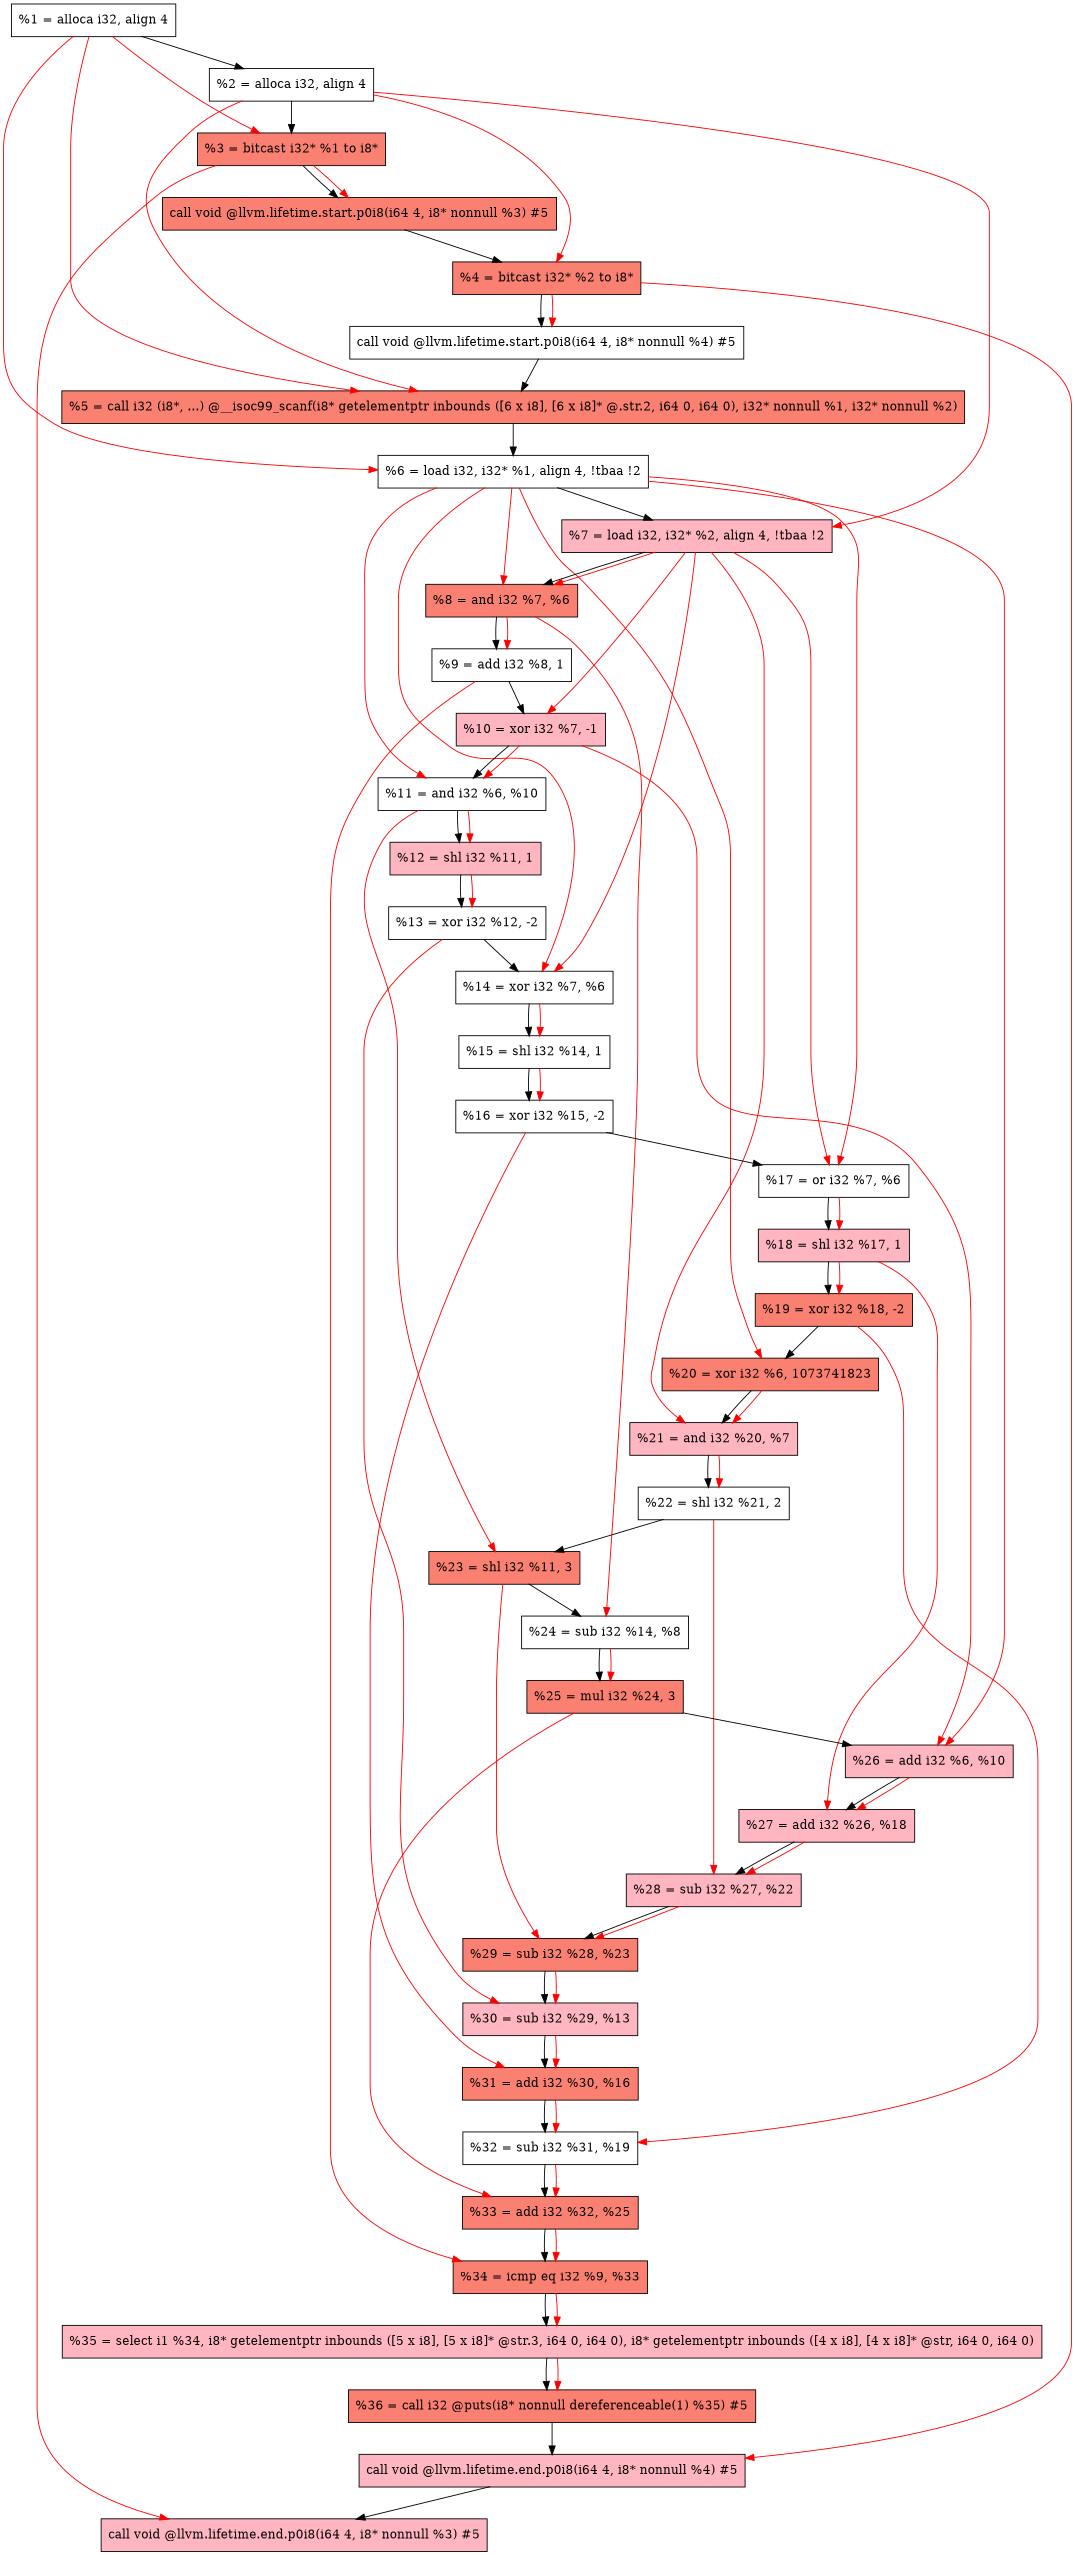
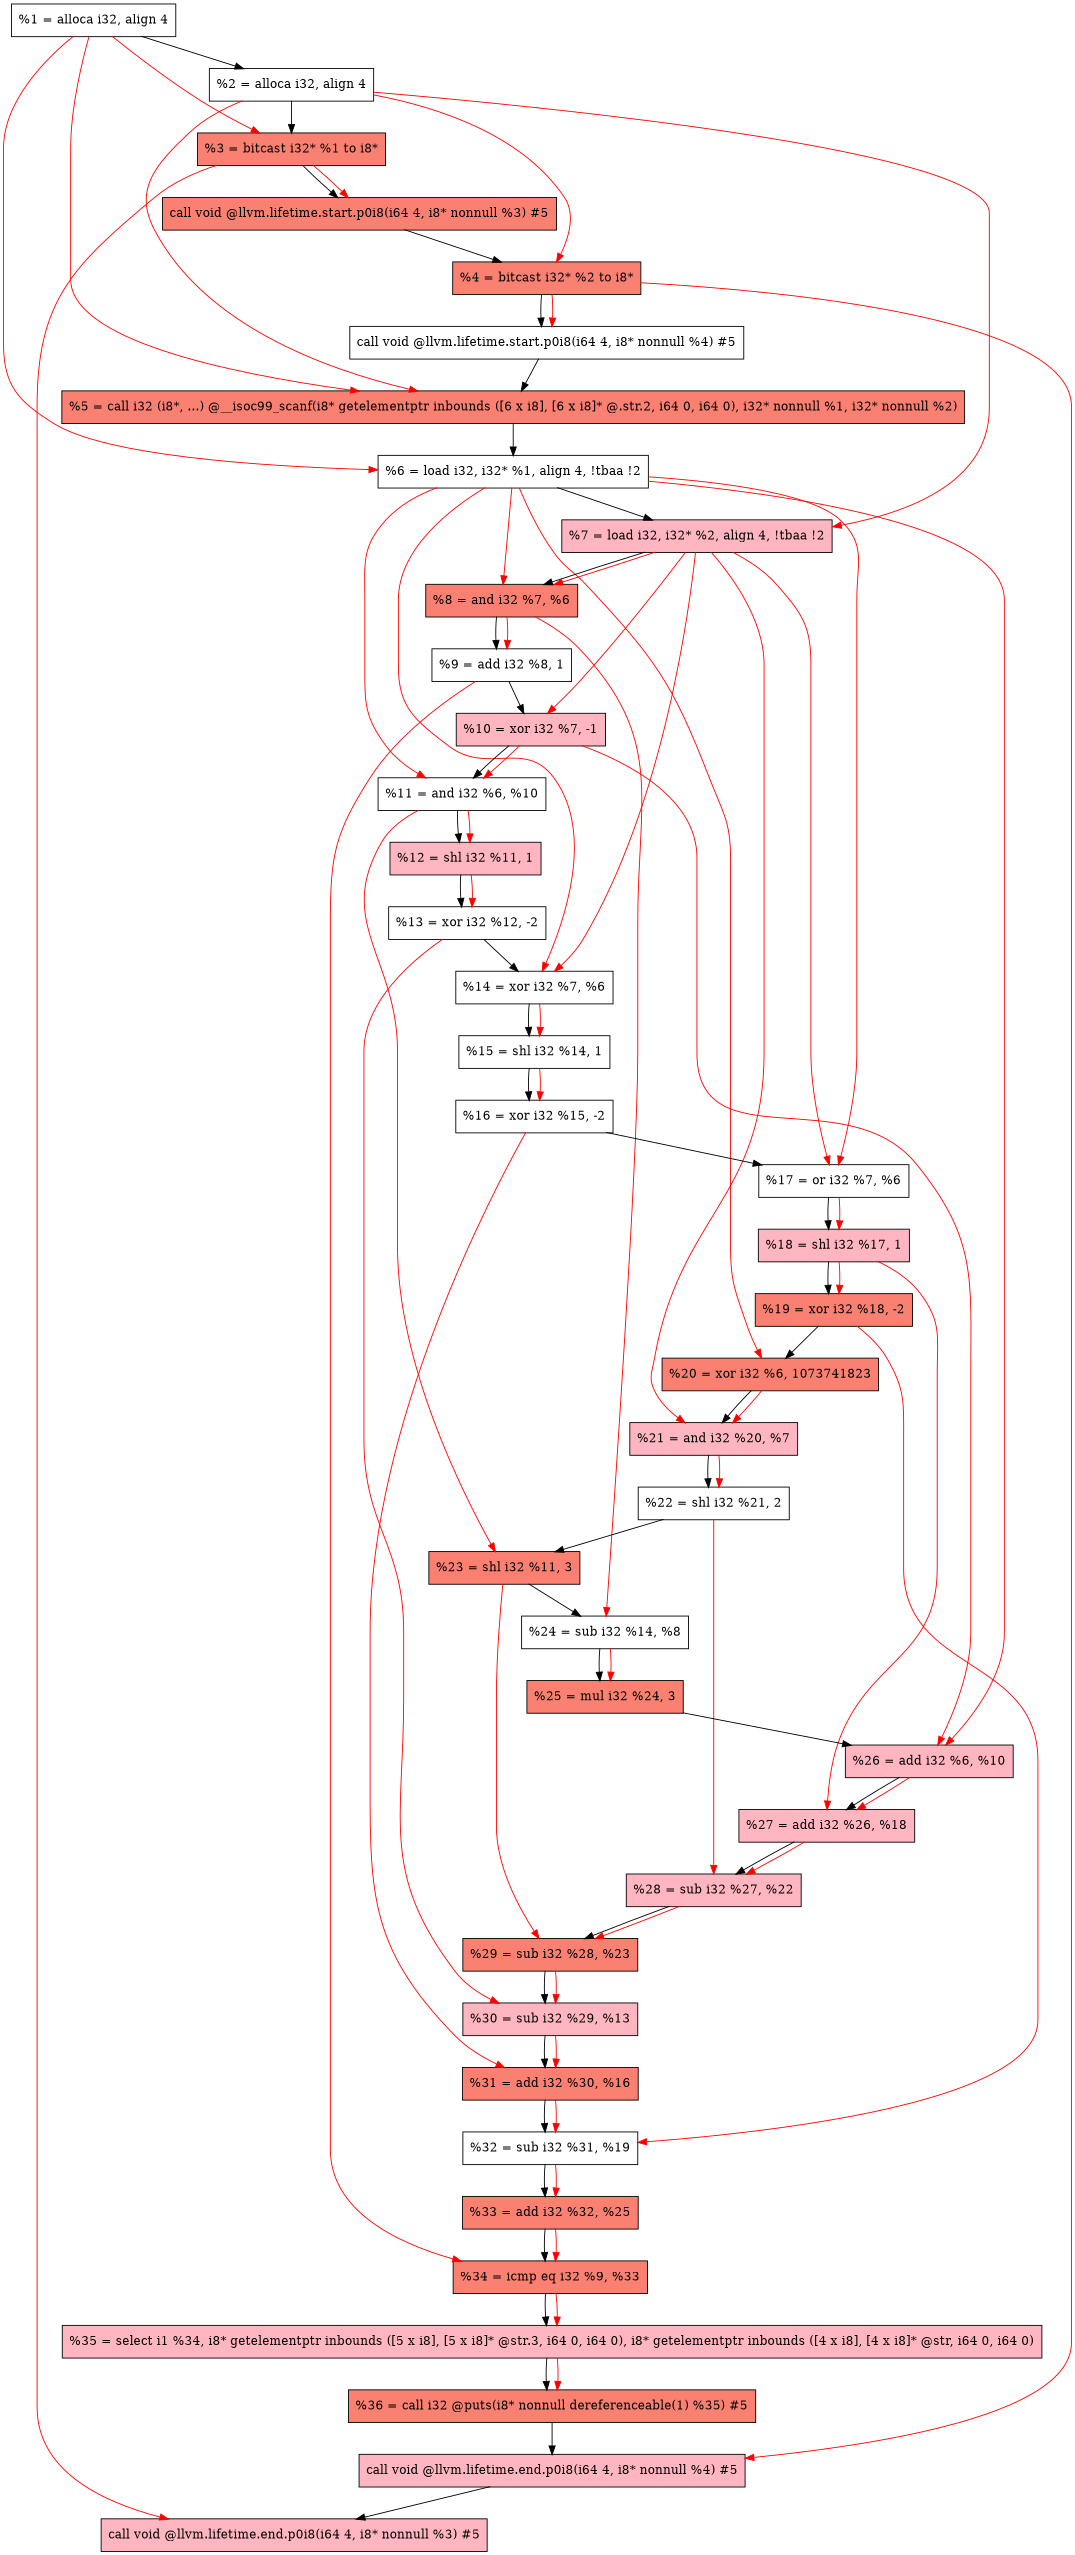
(372, 1938) -> none
